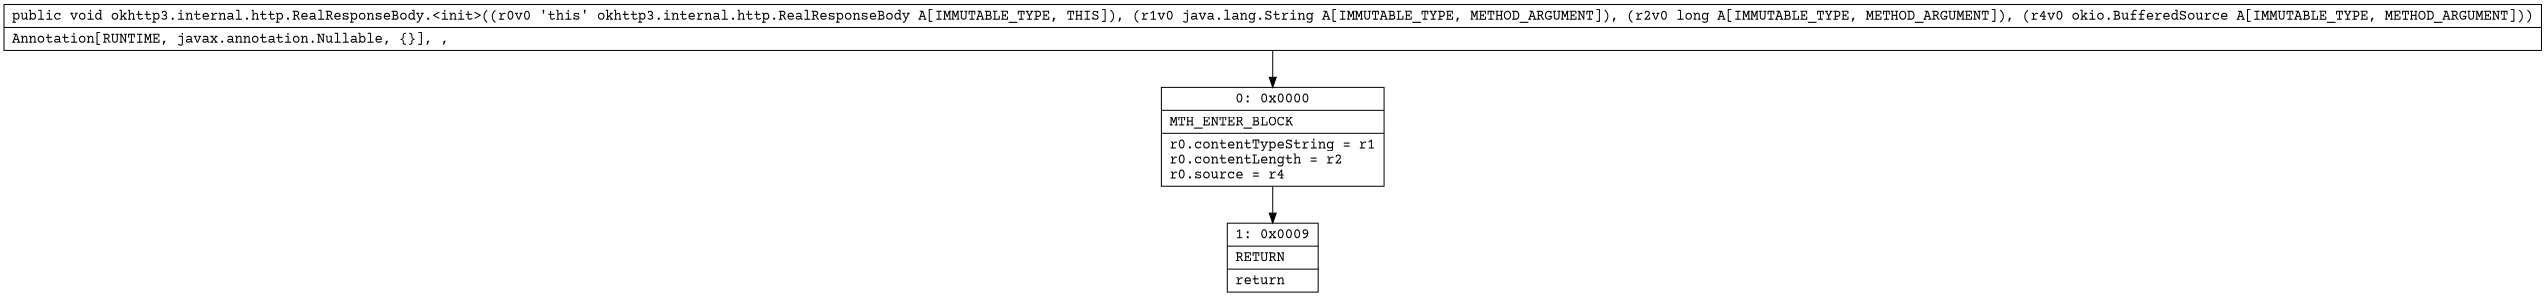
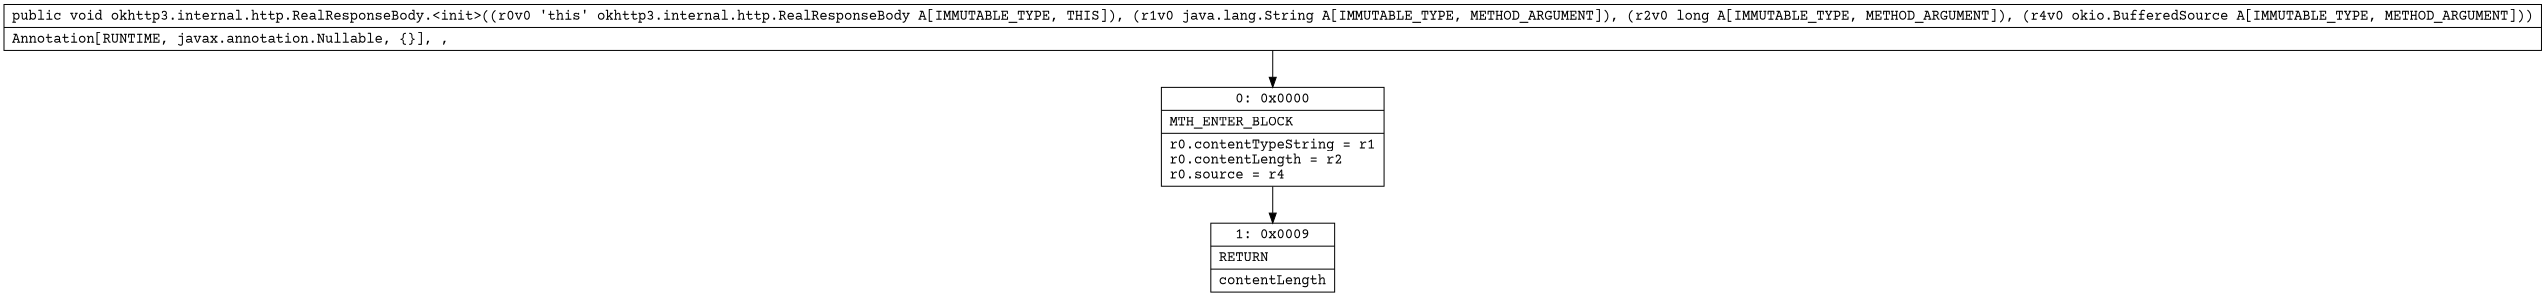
(1260, 280) -> (1273, 280)
